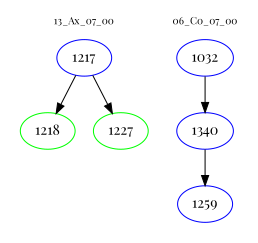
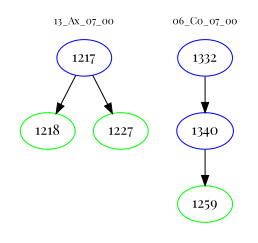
(205, 58) -> (205, 58)
(205, 204) -> (205, 204)
